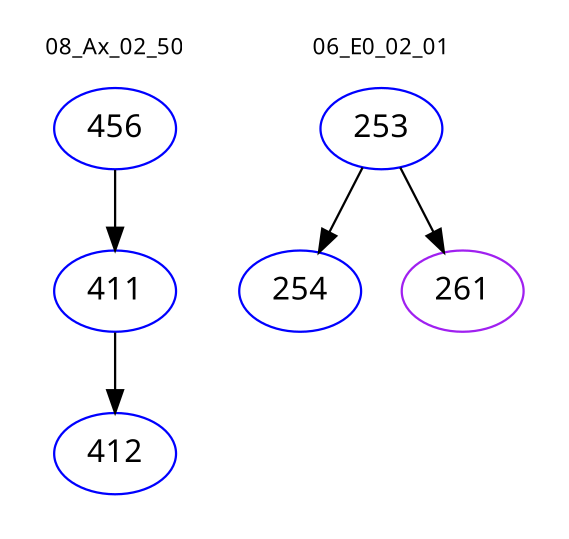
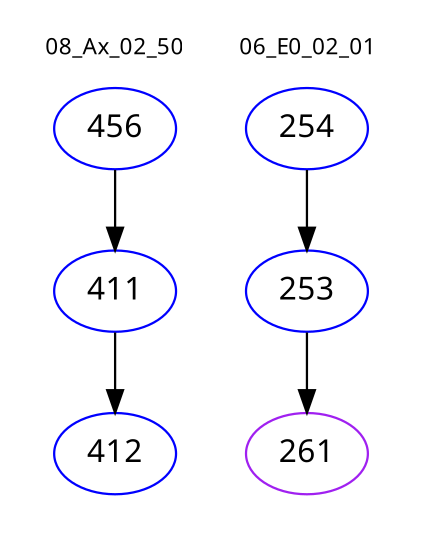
(346, 200) -> (307, 199)
